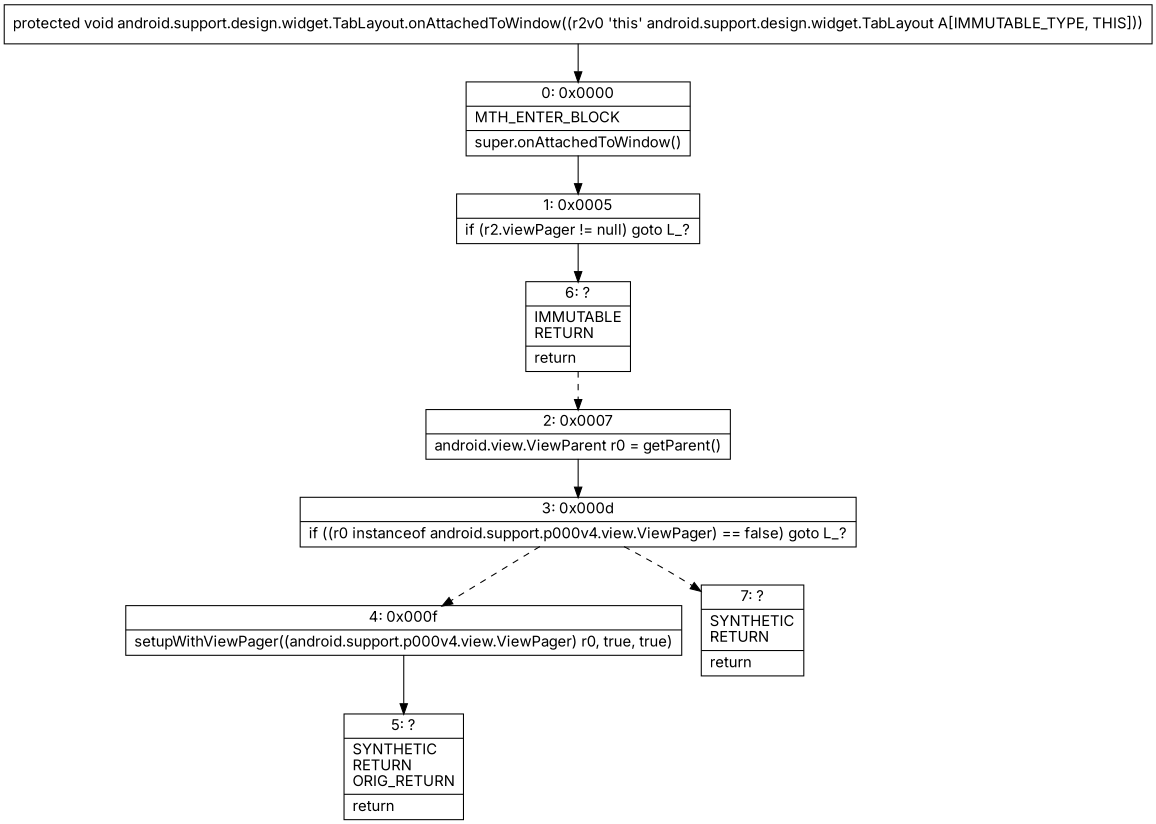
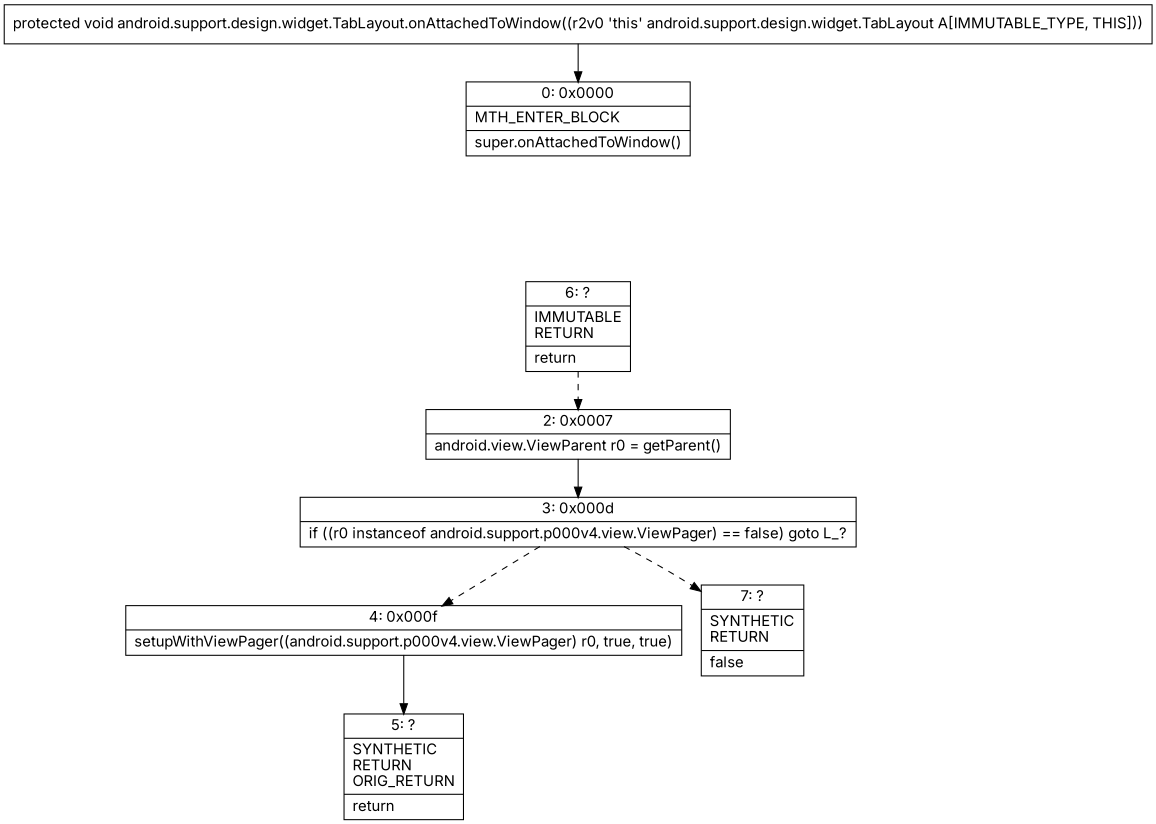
(578, 219) -> none
(731, 663) -> (727, 663)
